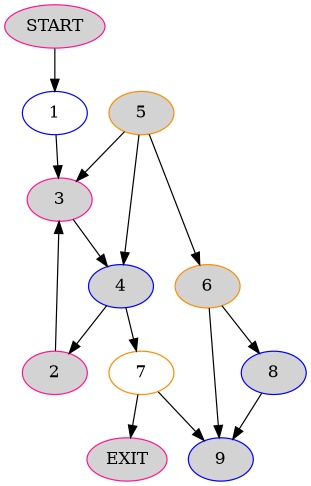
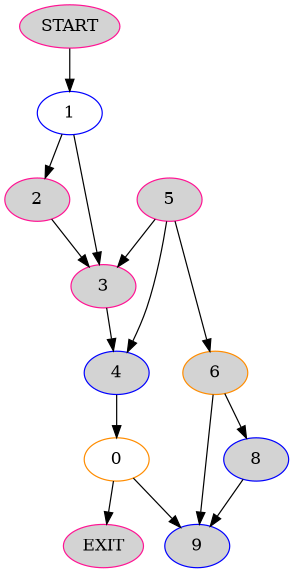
(141, 113) -> (170, 200)
(92, 325) -> (56, 150)
(141, 373) -> (117, 459)
